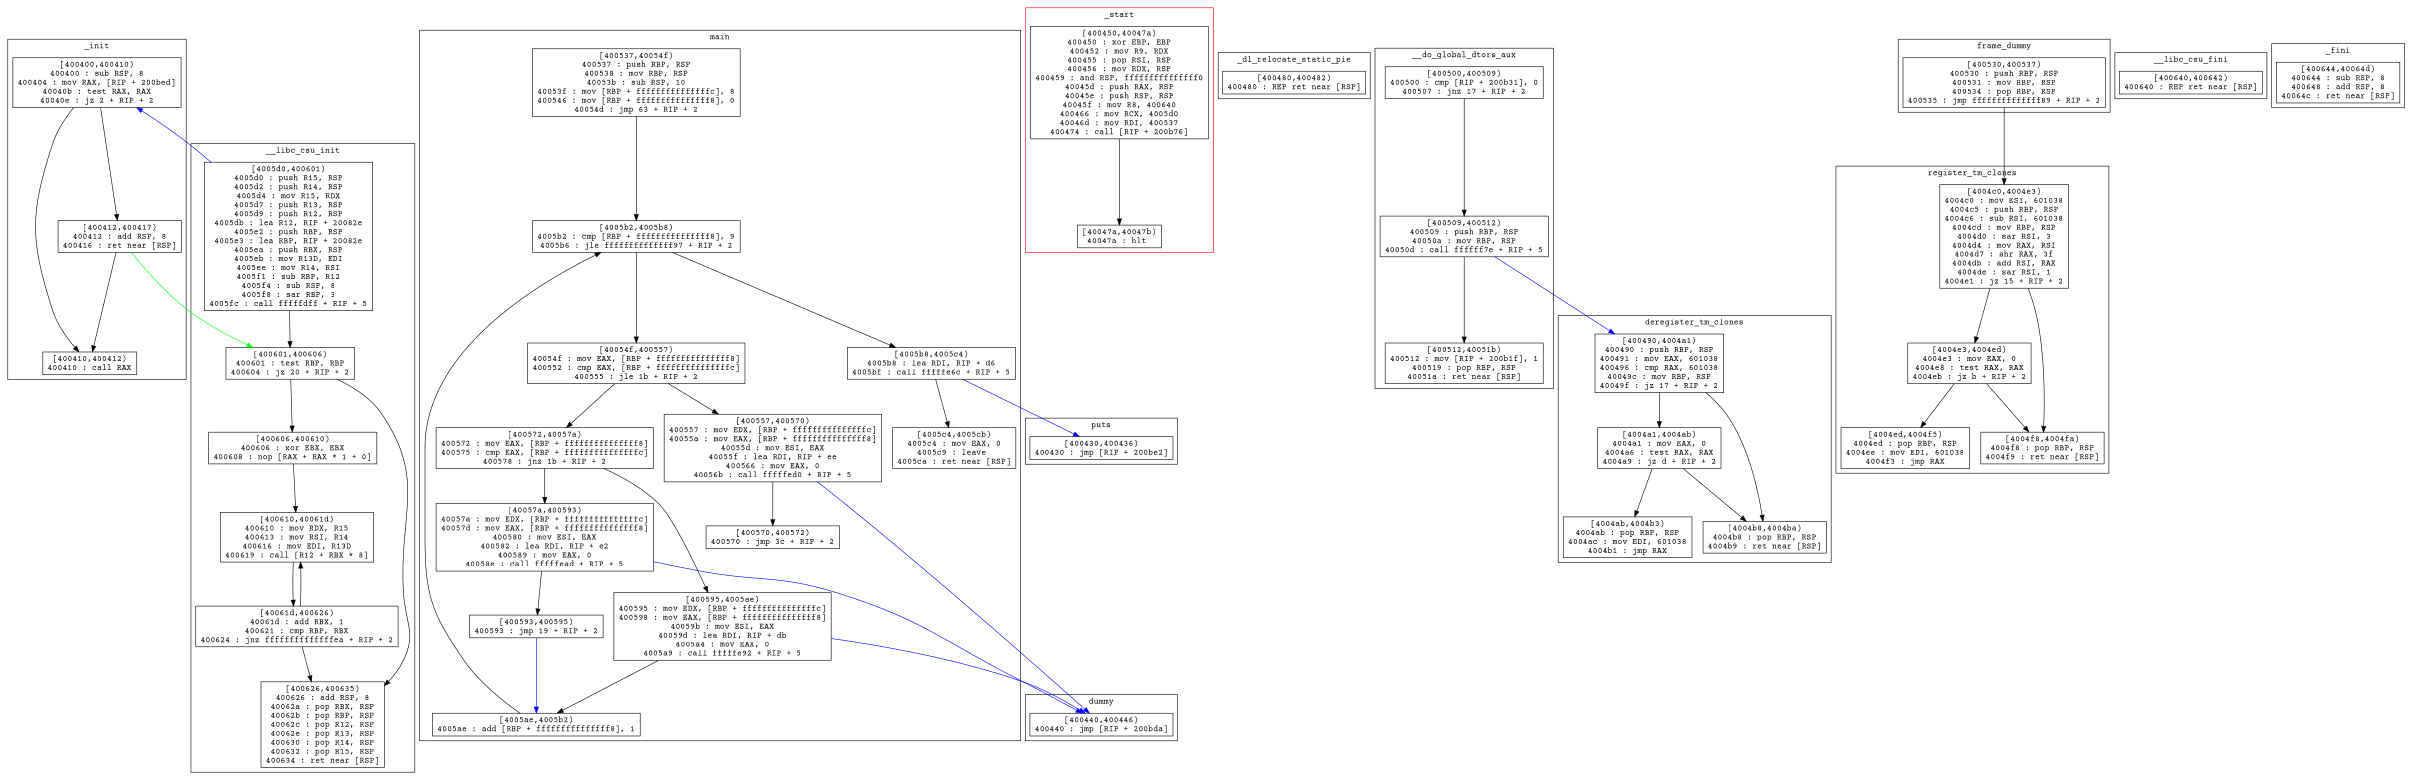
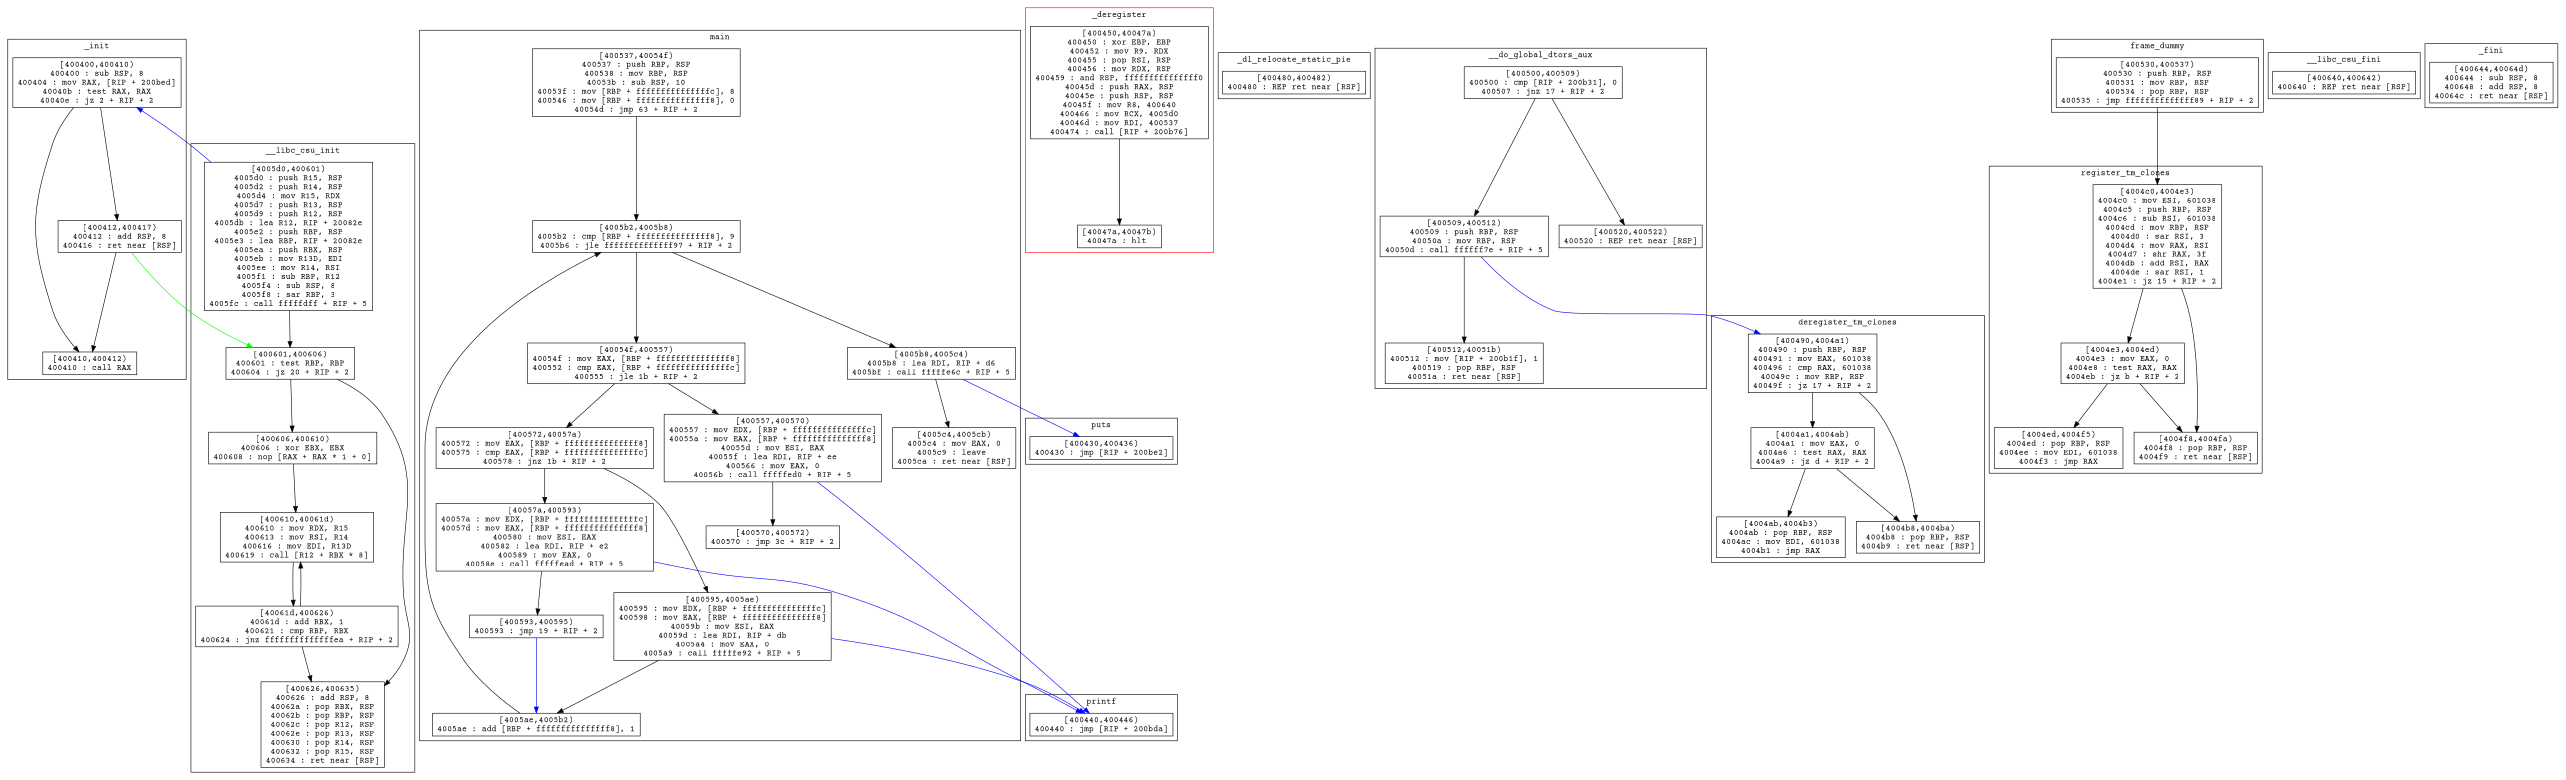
(1119, 15) -> (1119, 15)
none -> (1631, 236)
(1101, 702) -> (1101, 702)
